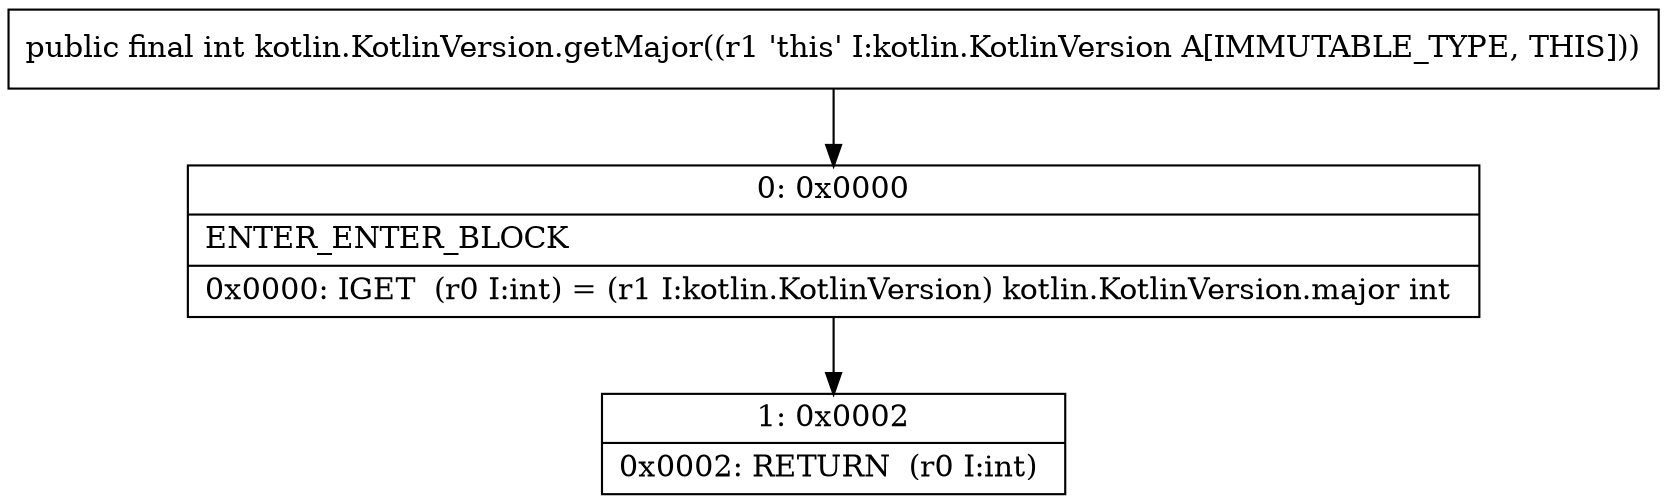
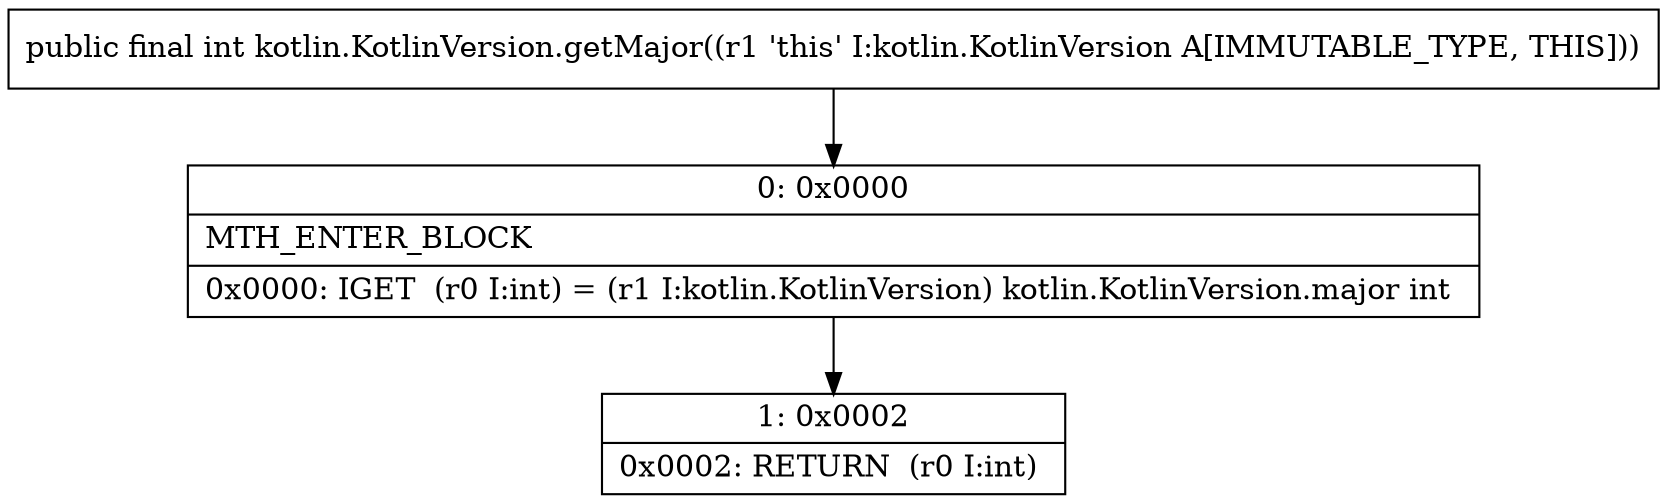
(387, 239) -> (369, 239)
